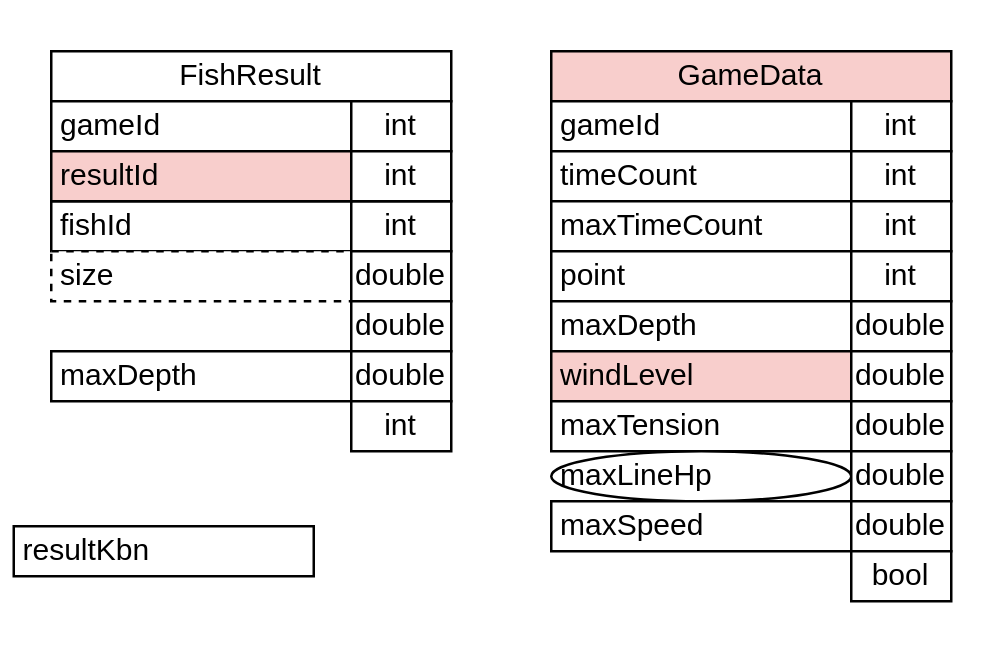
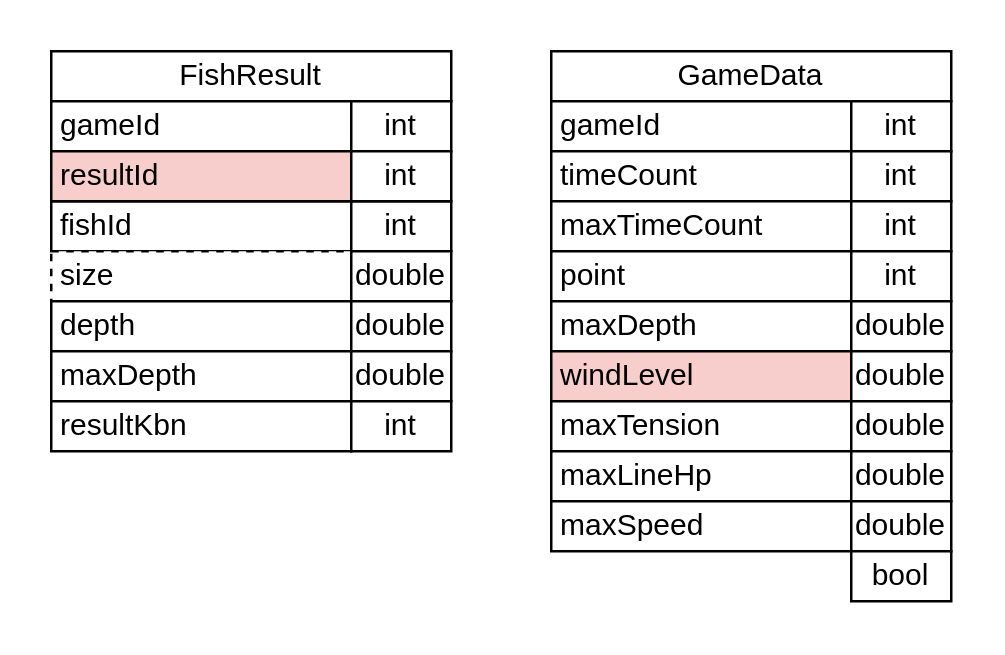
(751, 76) -> (751, 76)
none -> (201, 326)
(701, 476) -> (701, 476)
(164, 551) -> (201, 426)
